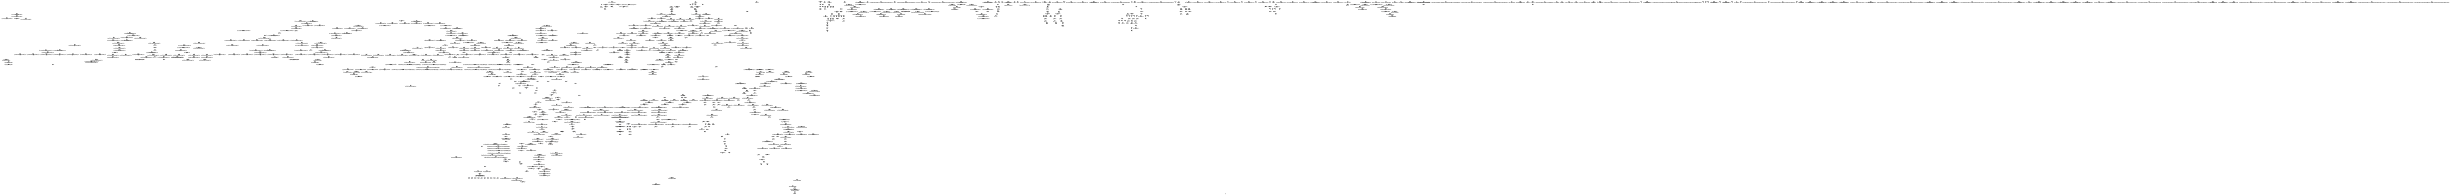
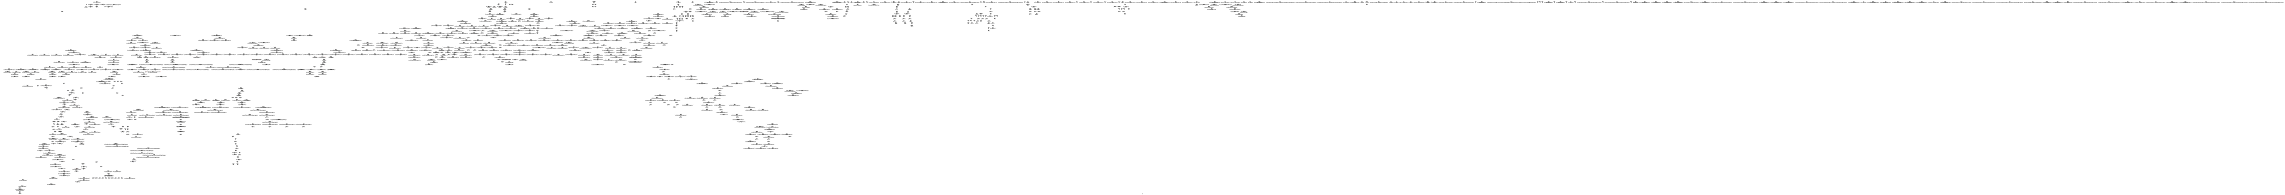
none -> (778, 16)
none -> (546, 55)
